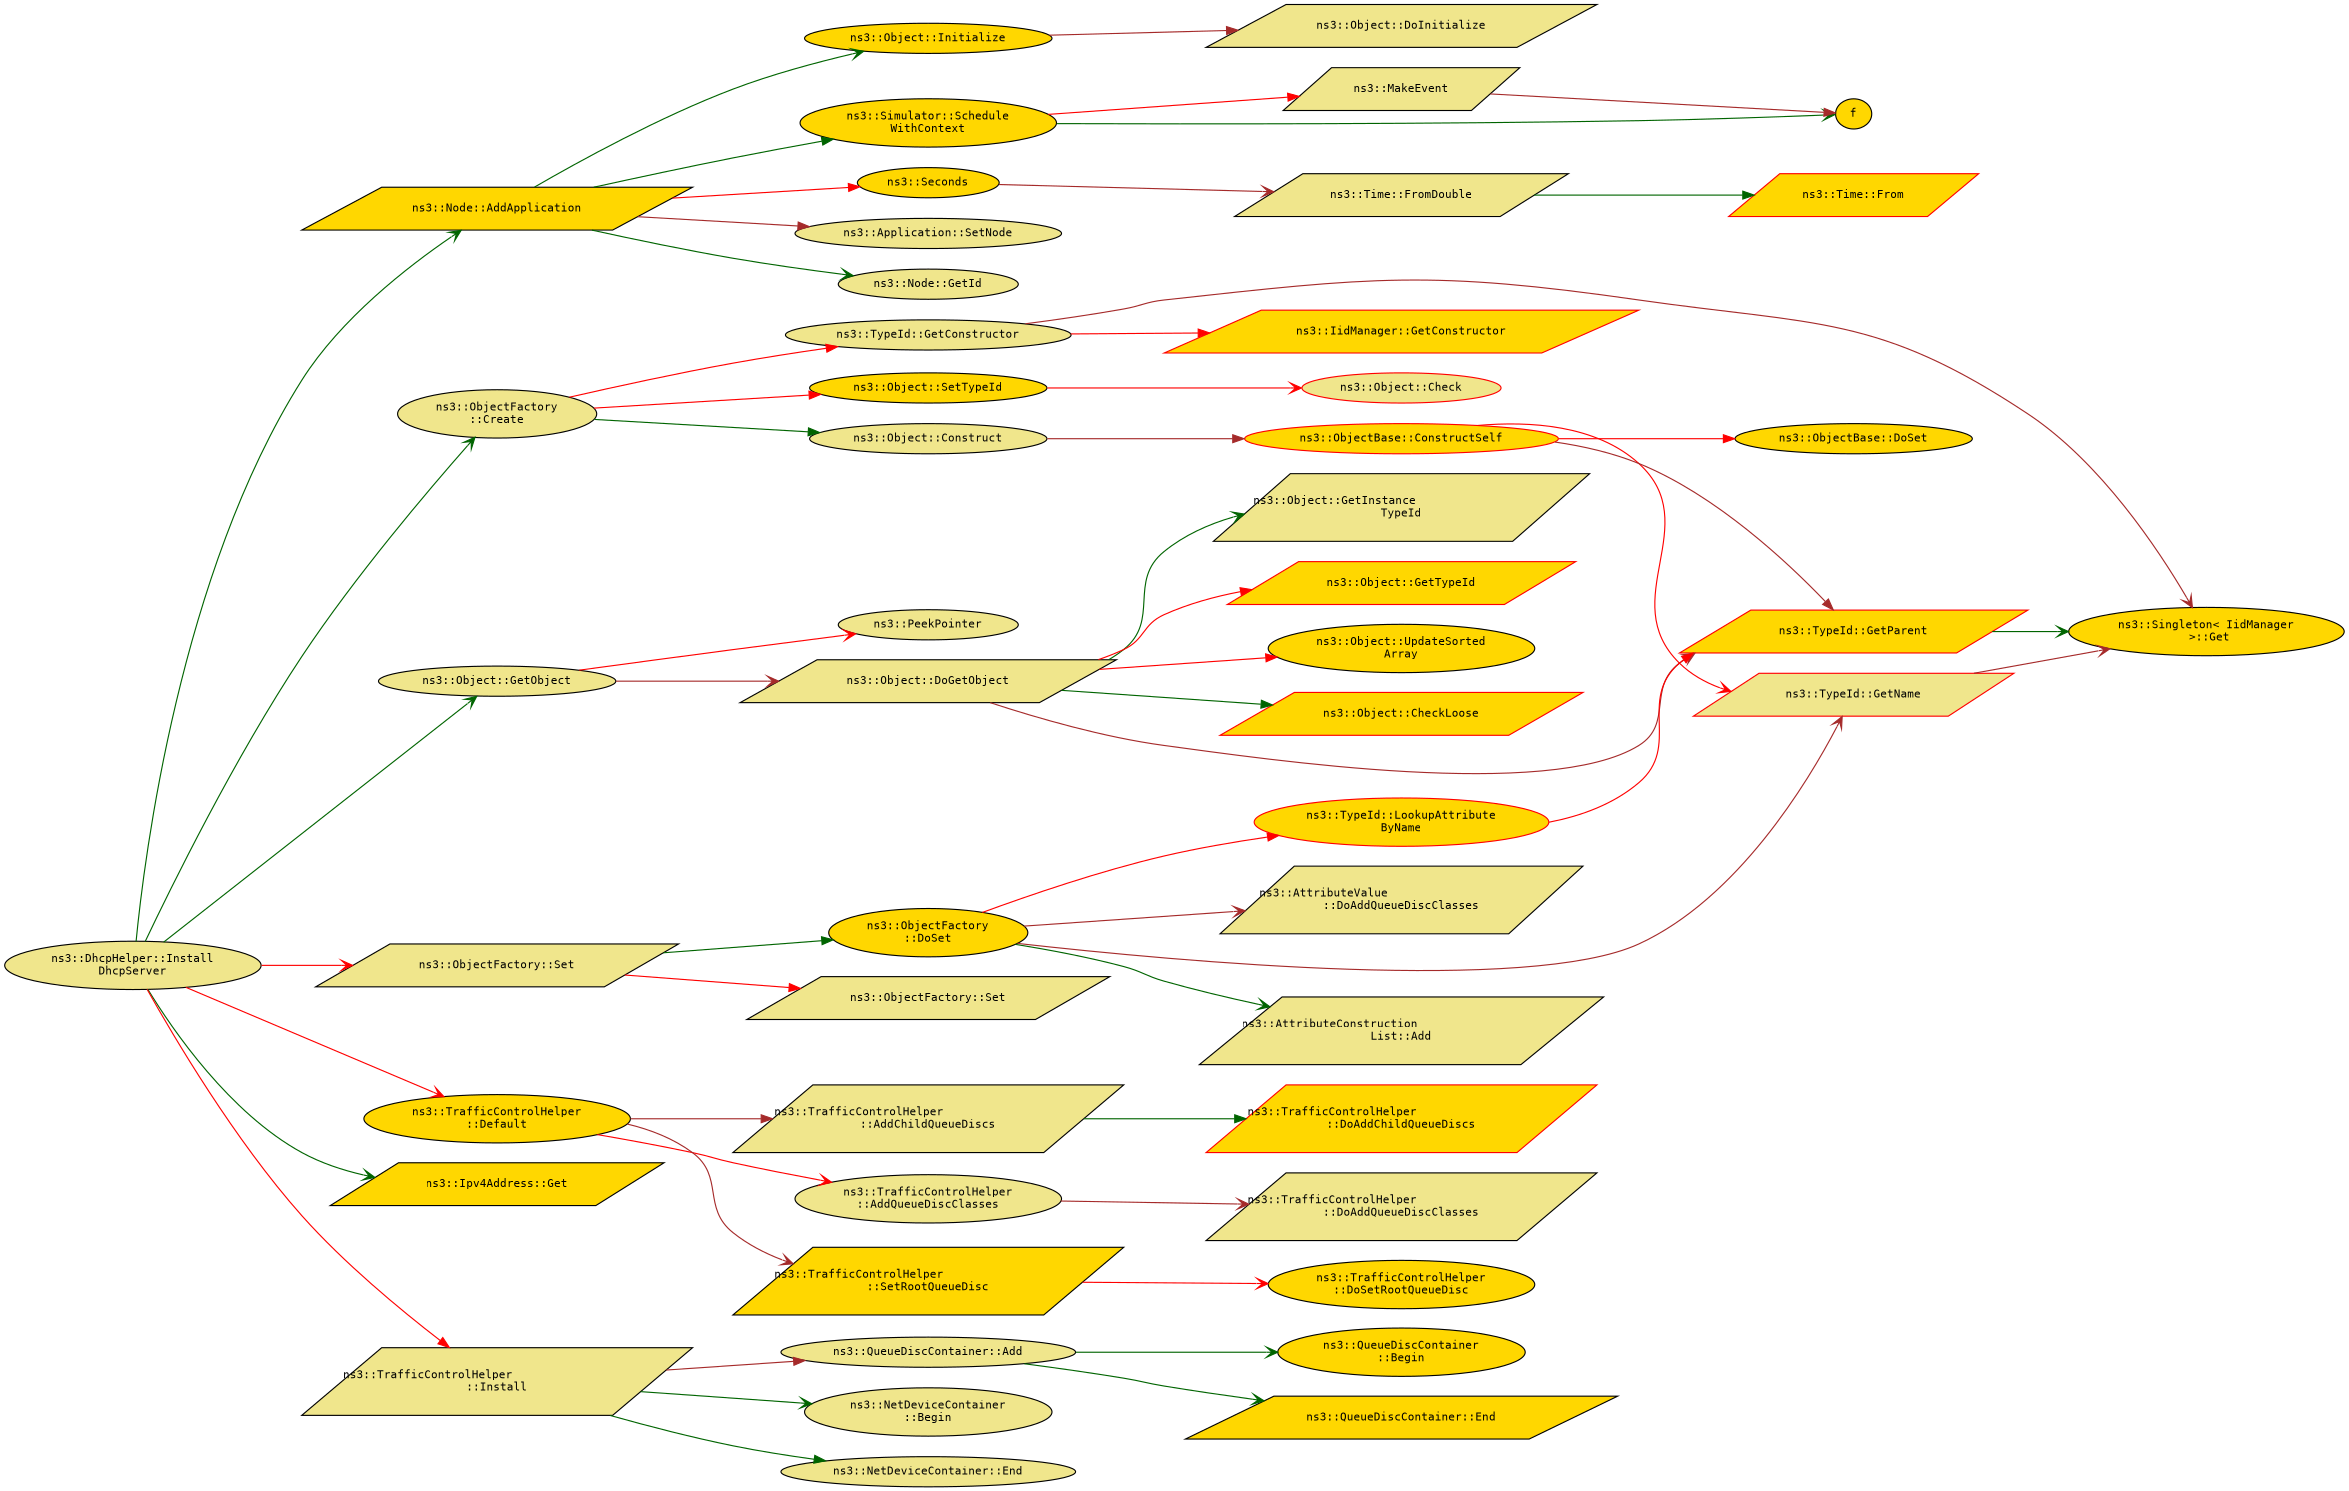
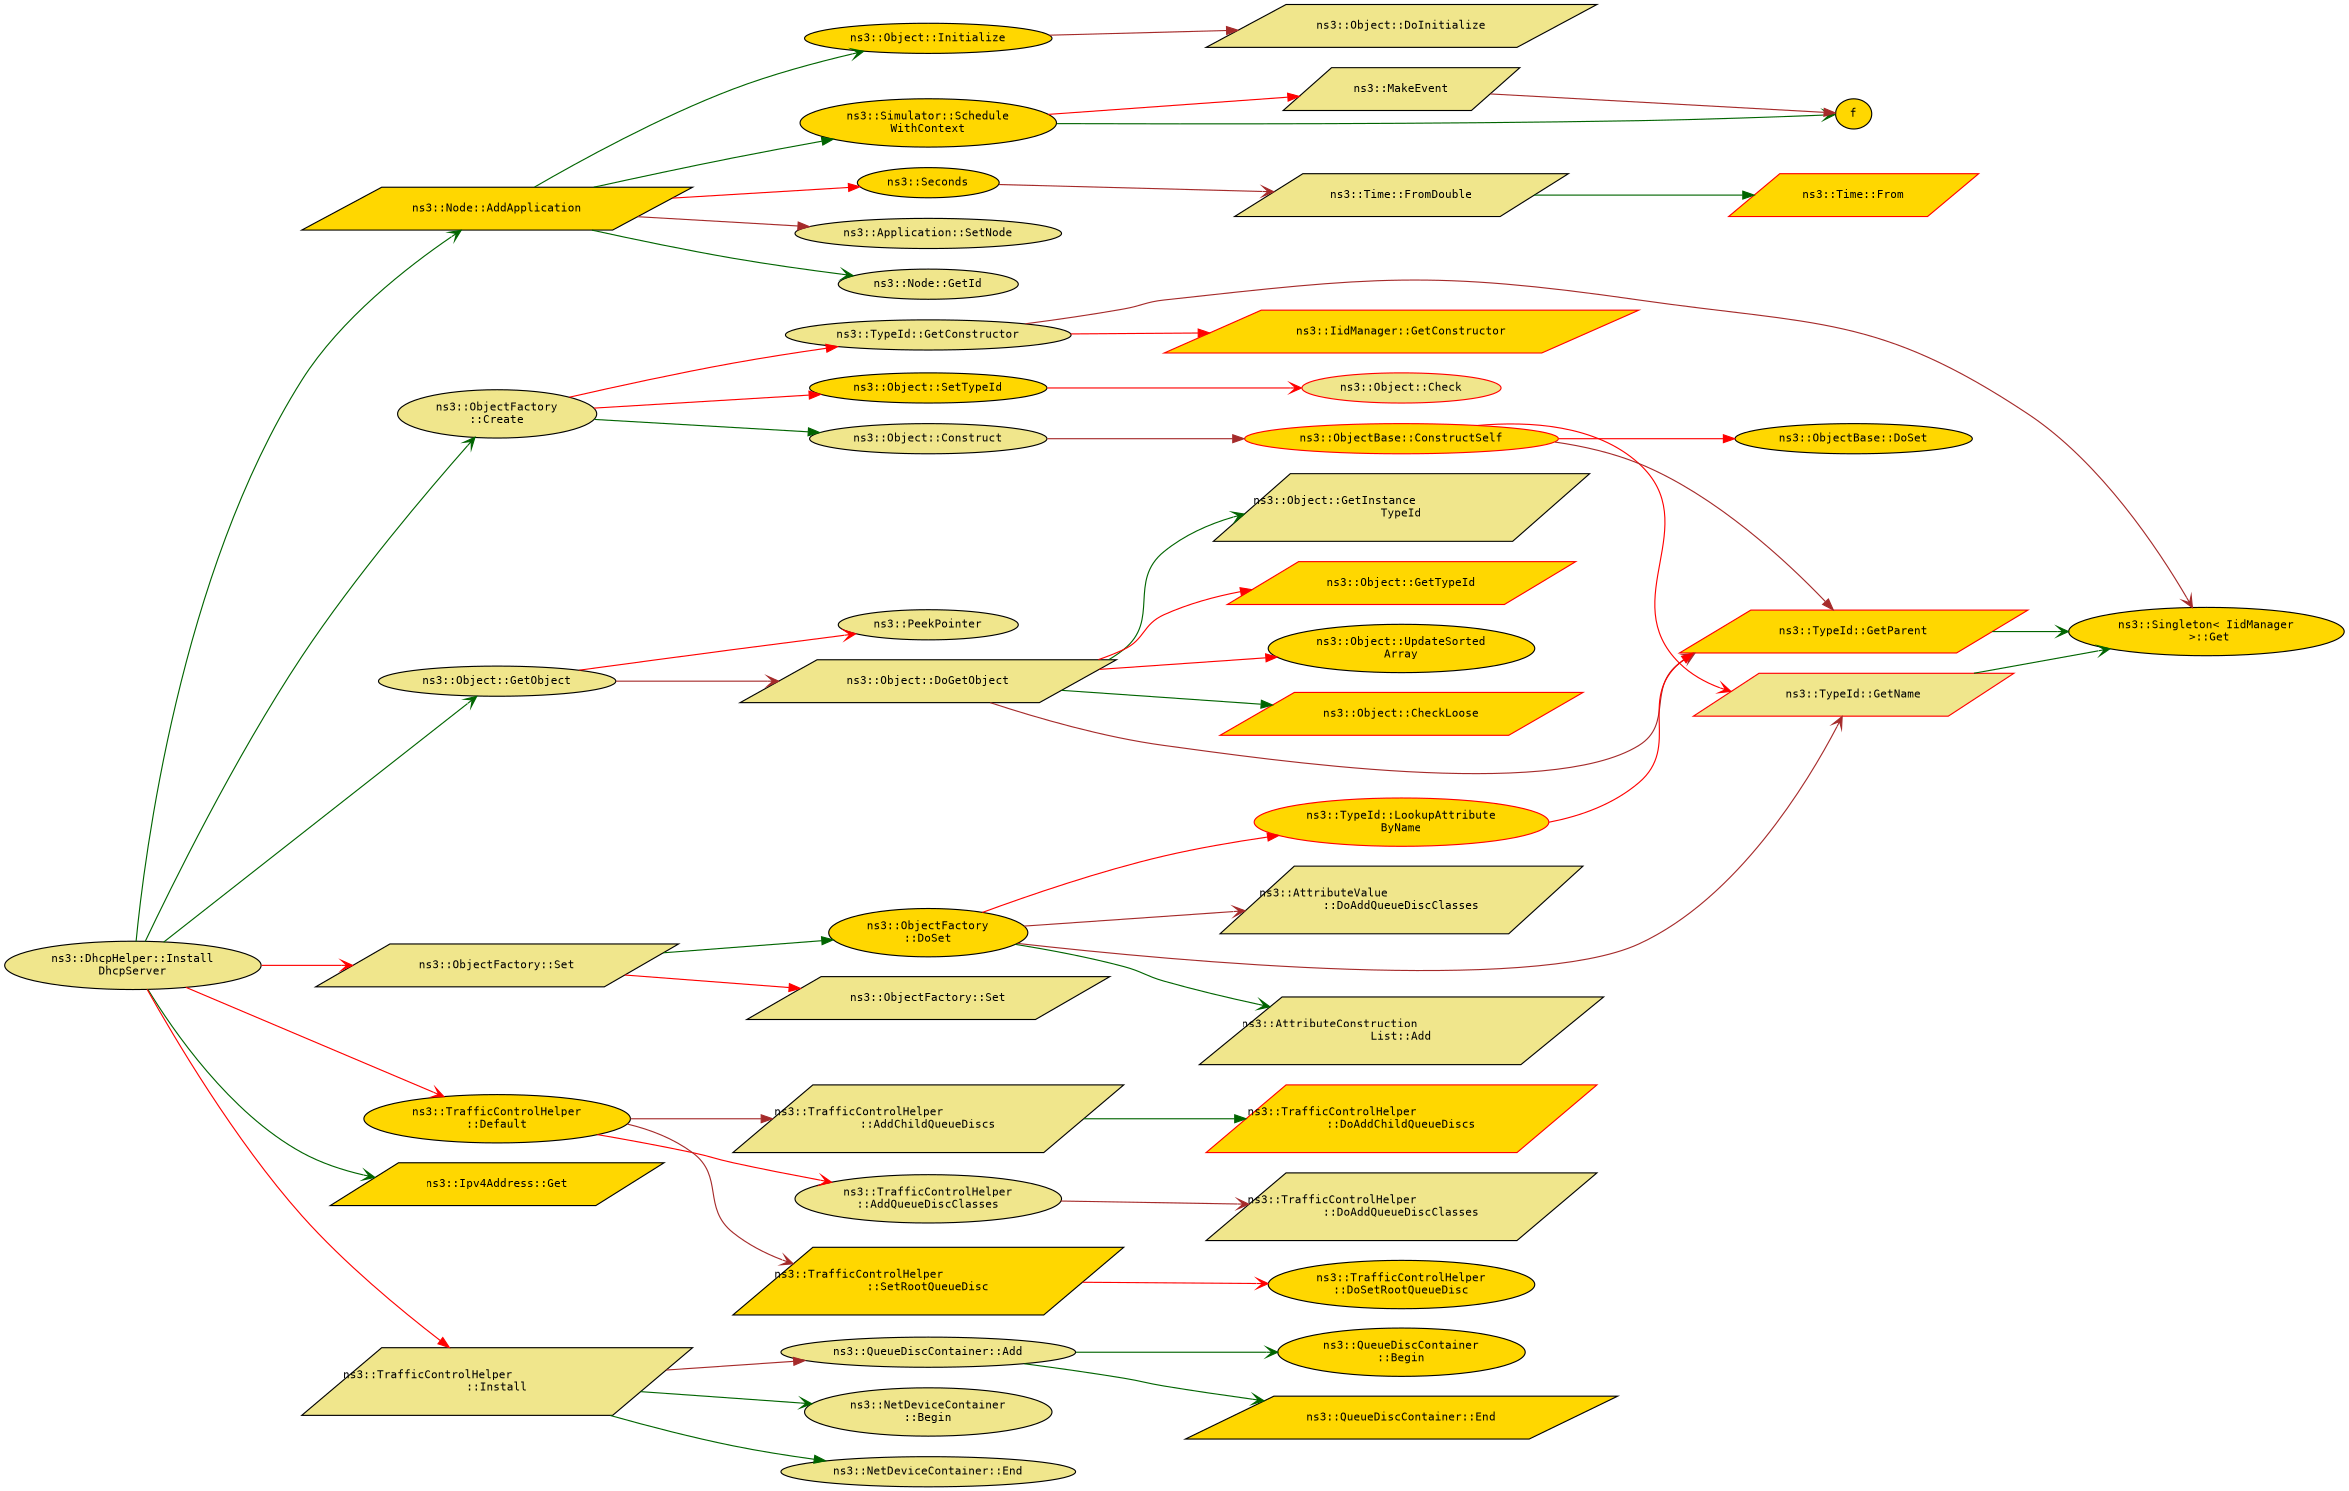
(2036, 662) -> (2036, 662)
